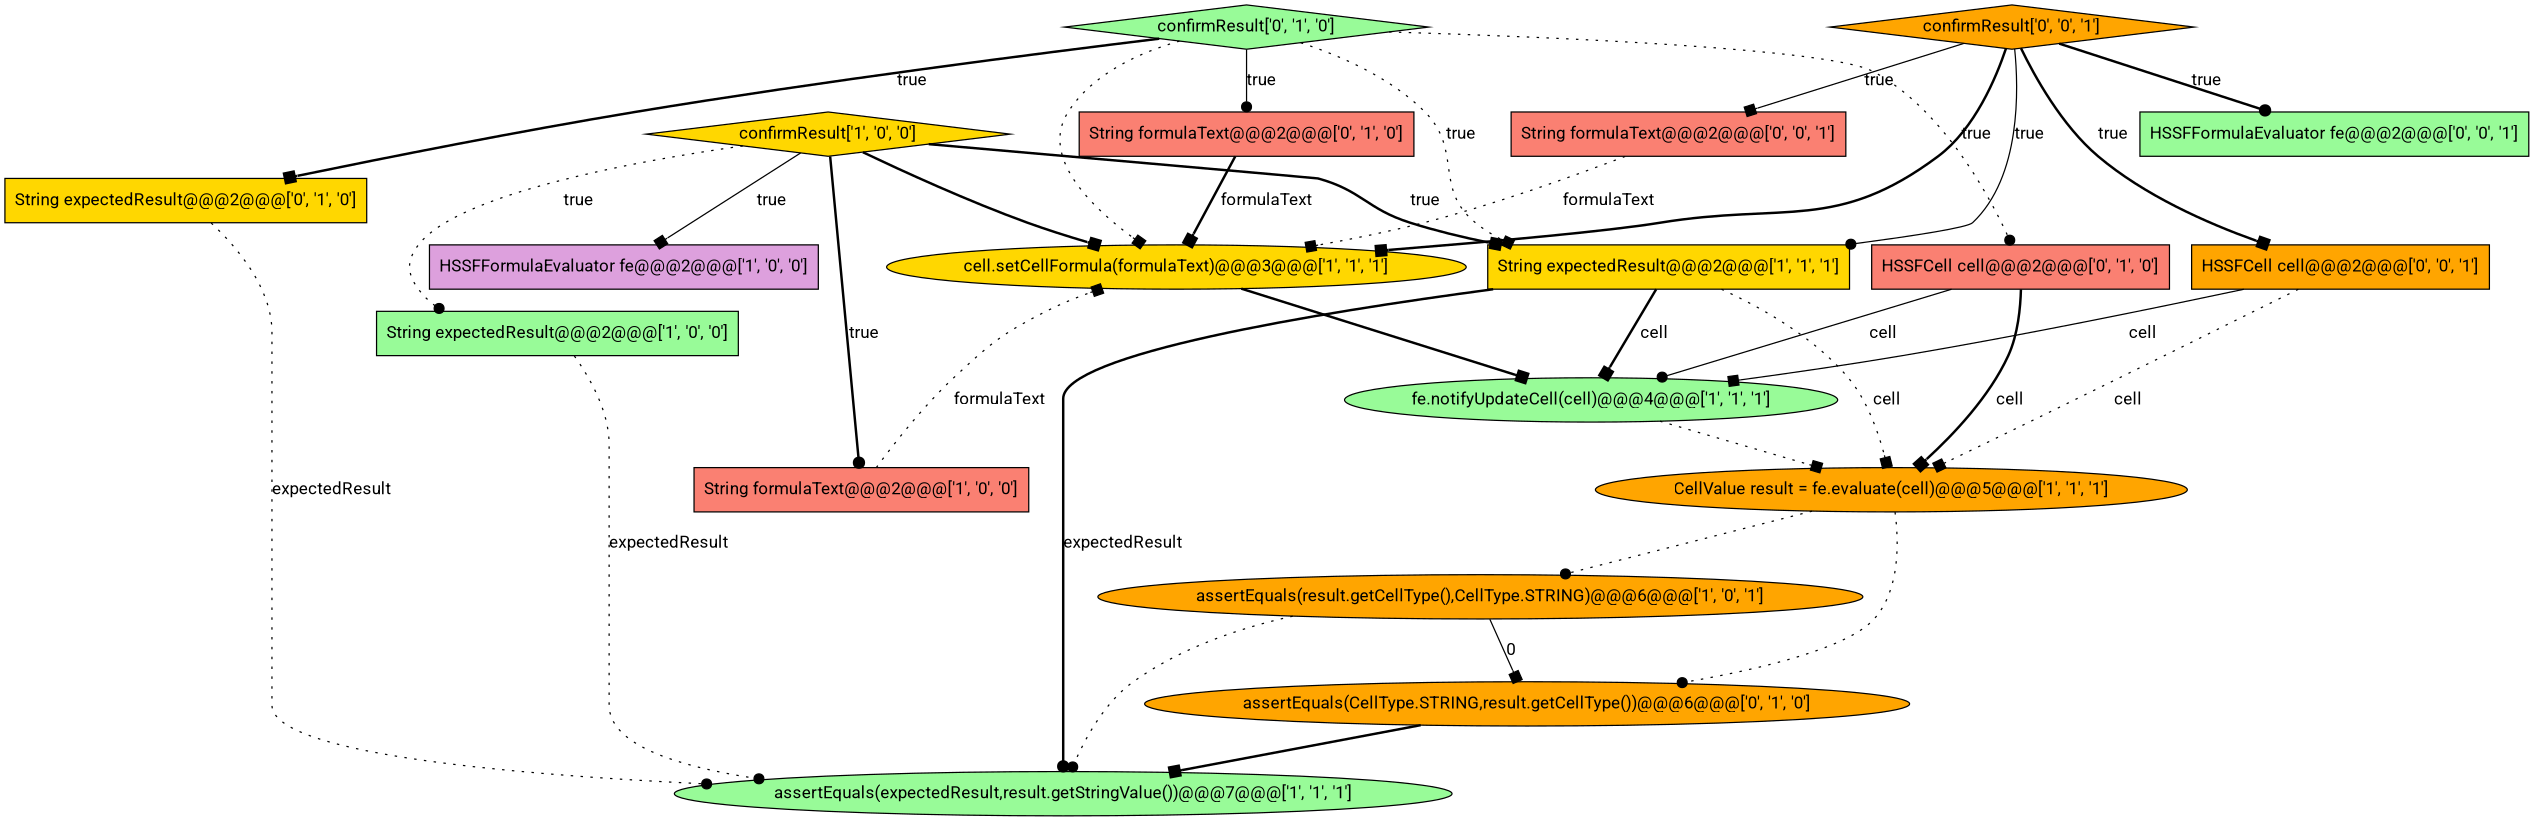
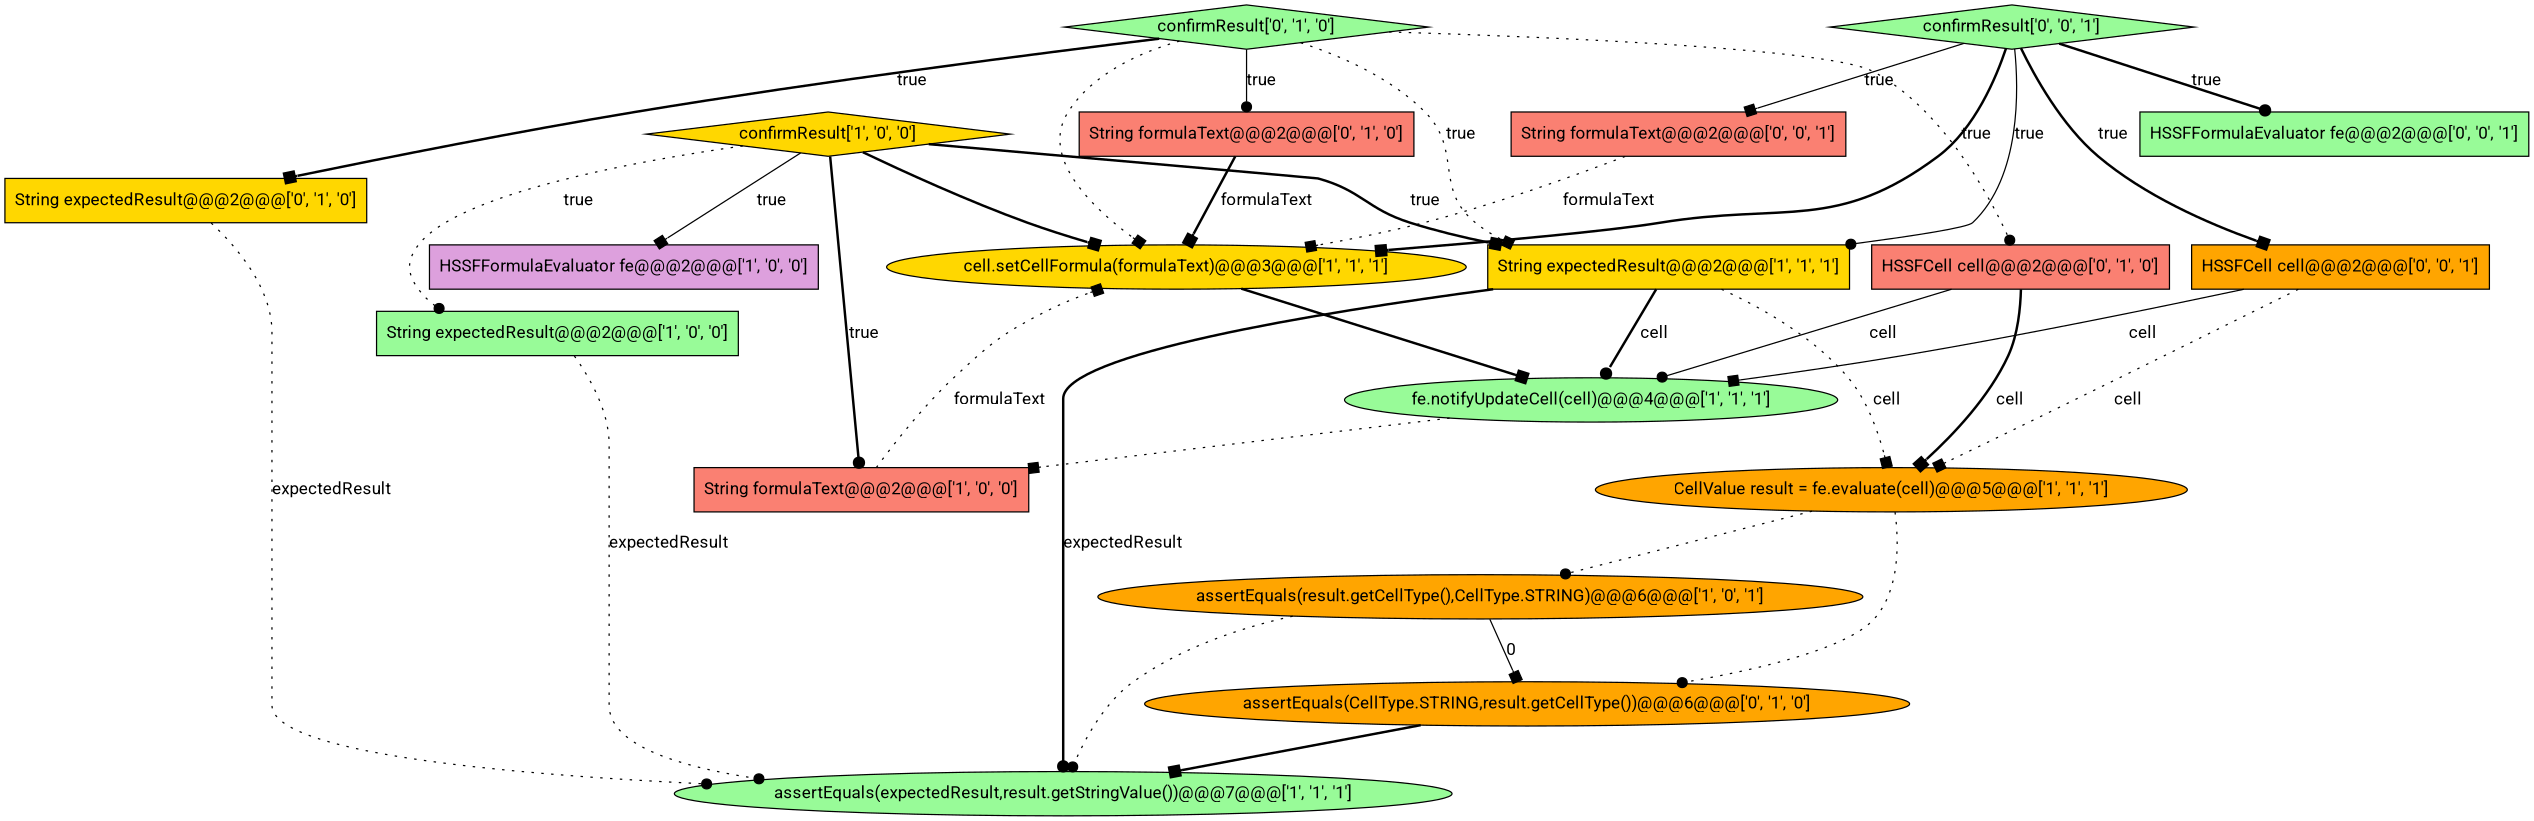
(2012, 27) -> (2012, 27)
(1633, 328) -> (1633, 328)
(1735, 443) -> (1245, 443)
